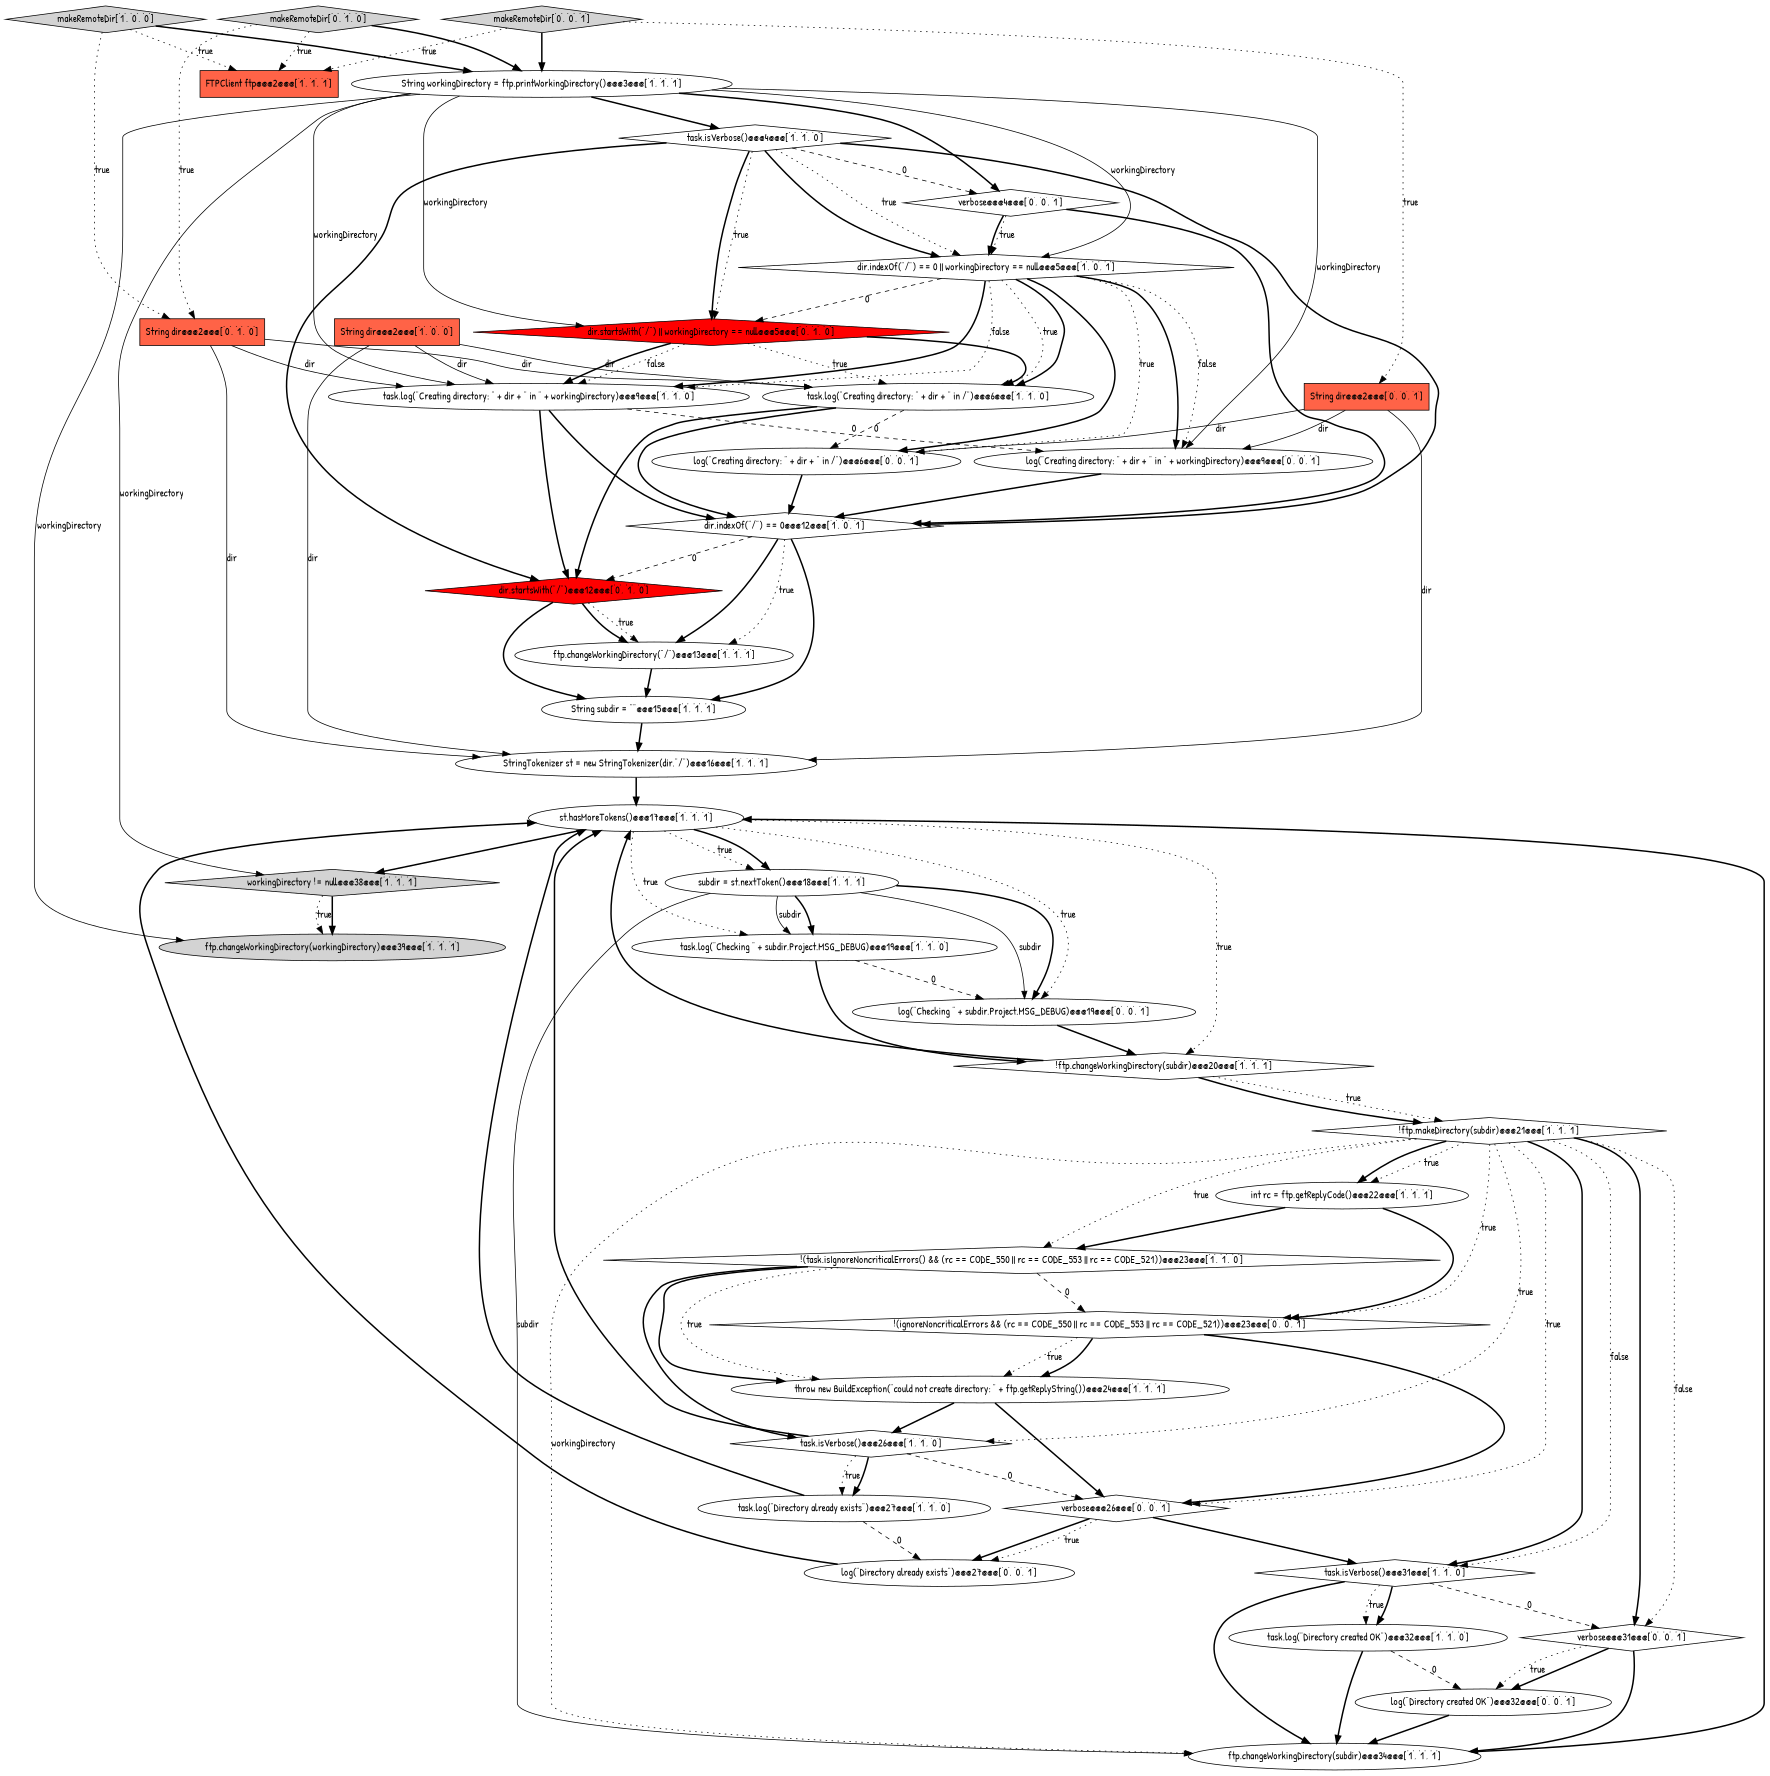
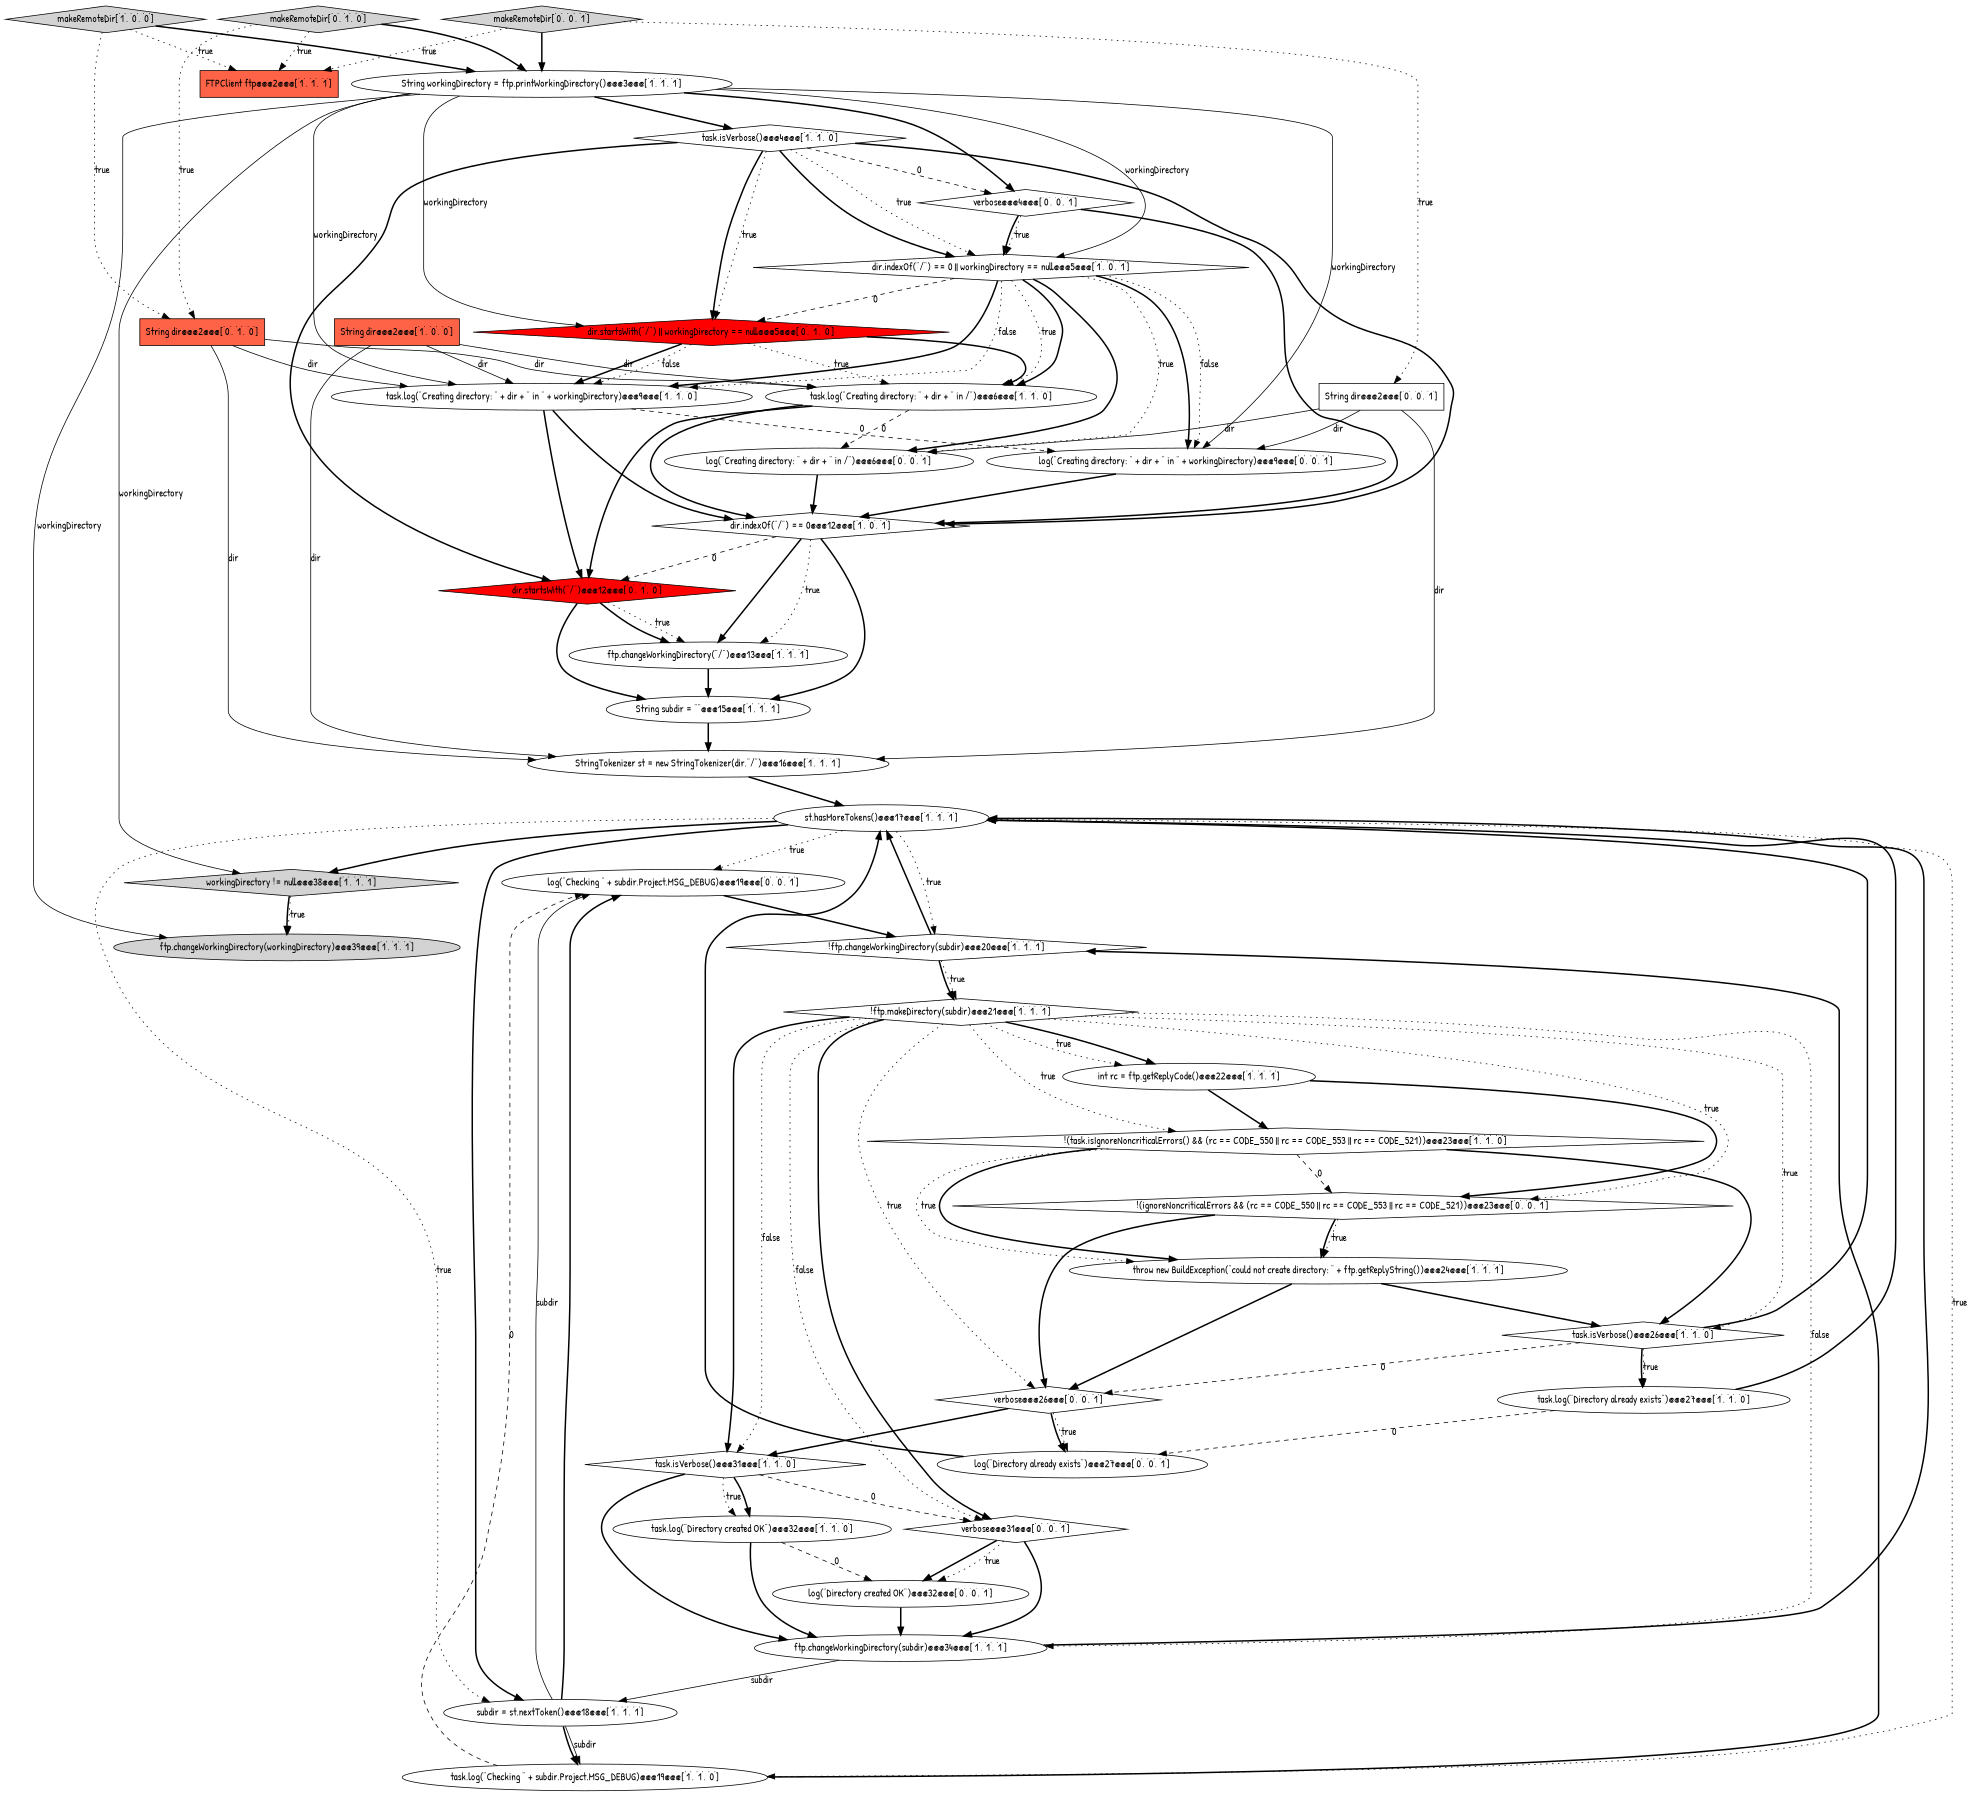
(1367, 397) -> (1381, 397)
(584, 1444) -> (1820, 1335)
(517, 1590) -> (733, 1680)
